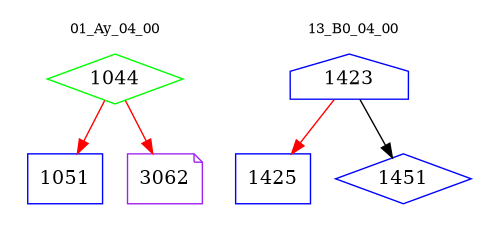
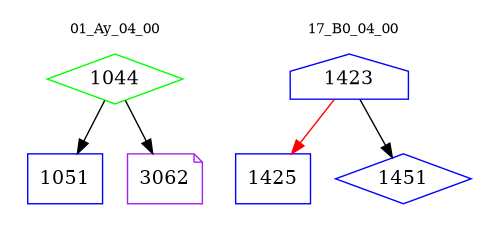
(353, 30) -> (353, 30)
(94, 121) -> (94, 121)
(136, 121) -> (136, 121)
